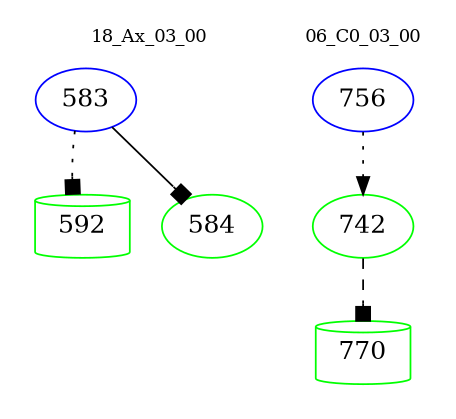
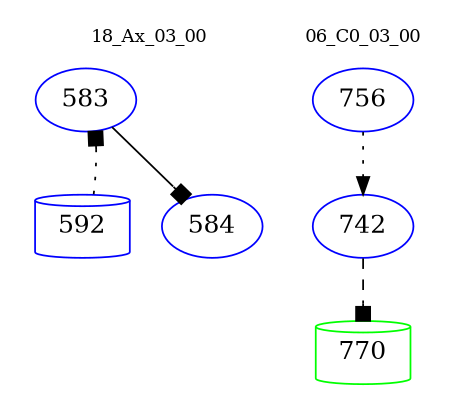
(73, 153) -> (96, 172)
(82, 226) -> (82, 226)
(212, 226) -> (212, 226)
(363, 226) -> (363, 226)
